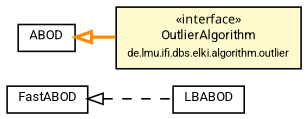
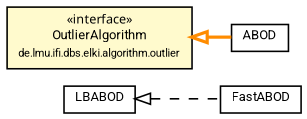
(104, 37) -> (219, 37)
(138, 99) -> (185, 99)
